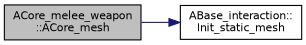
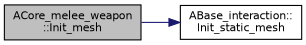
(73, 22) -> (73, 22)
